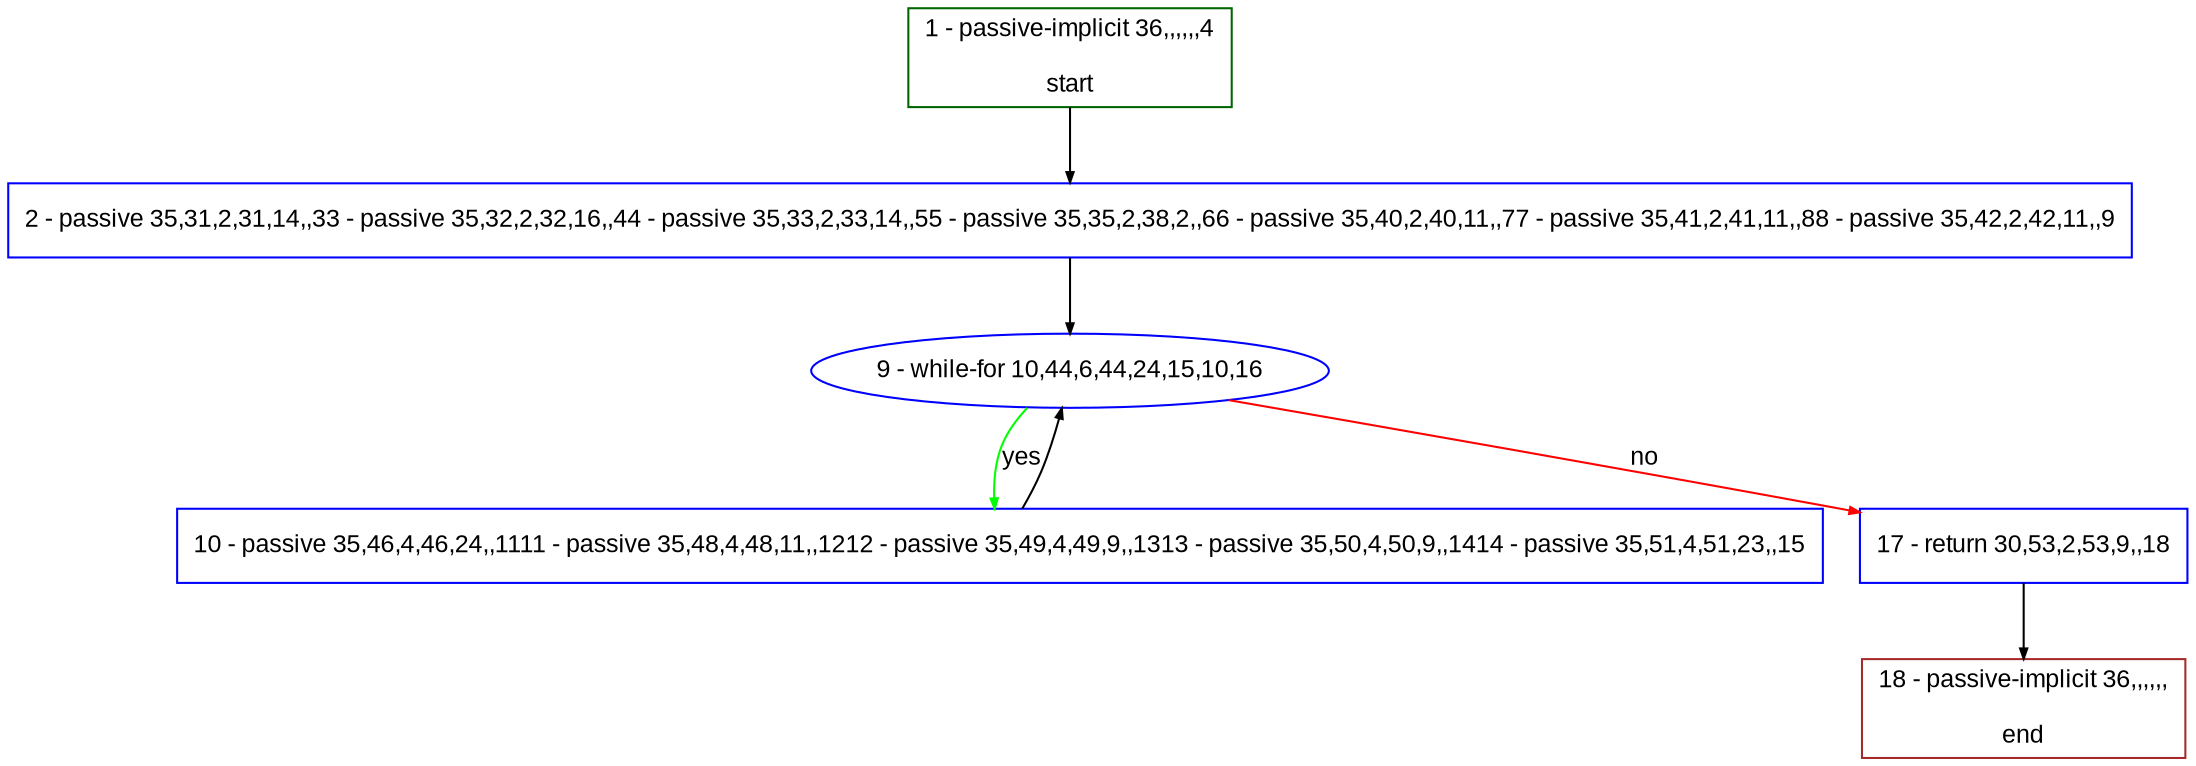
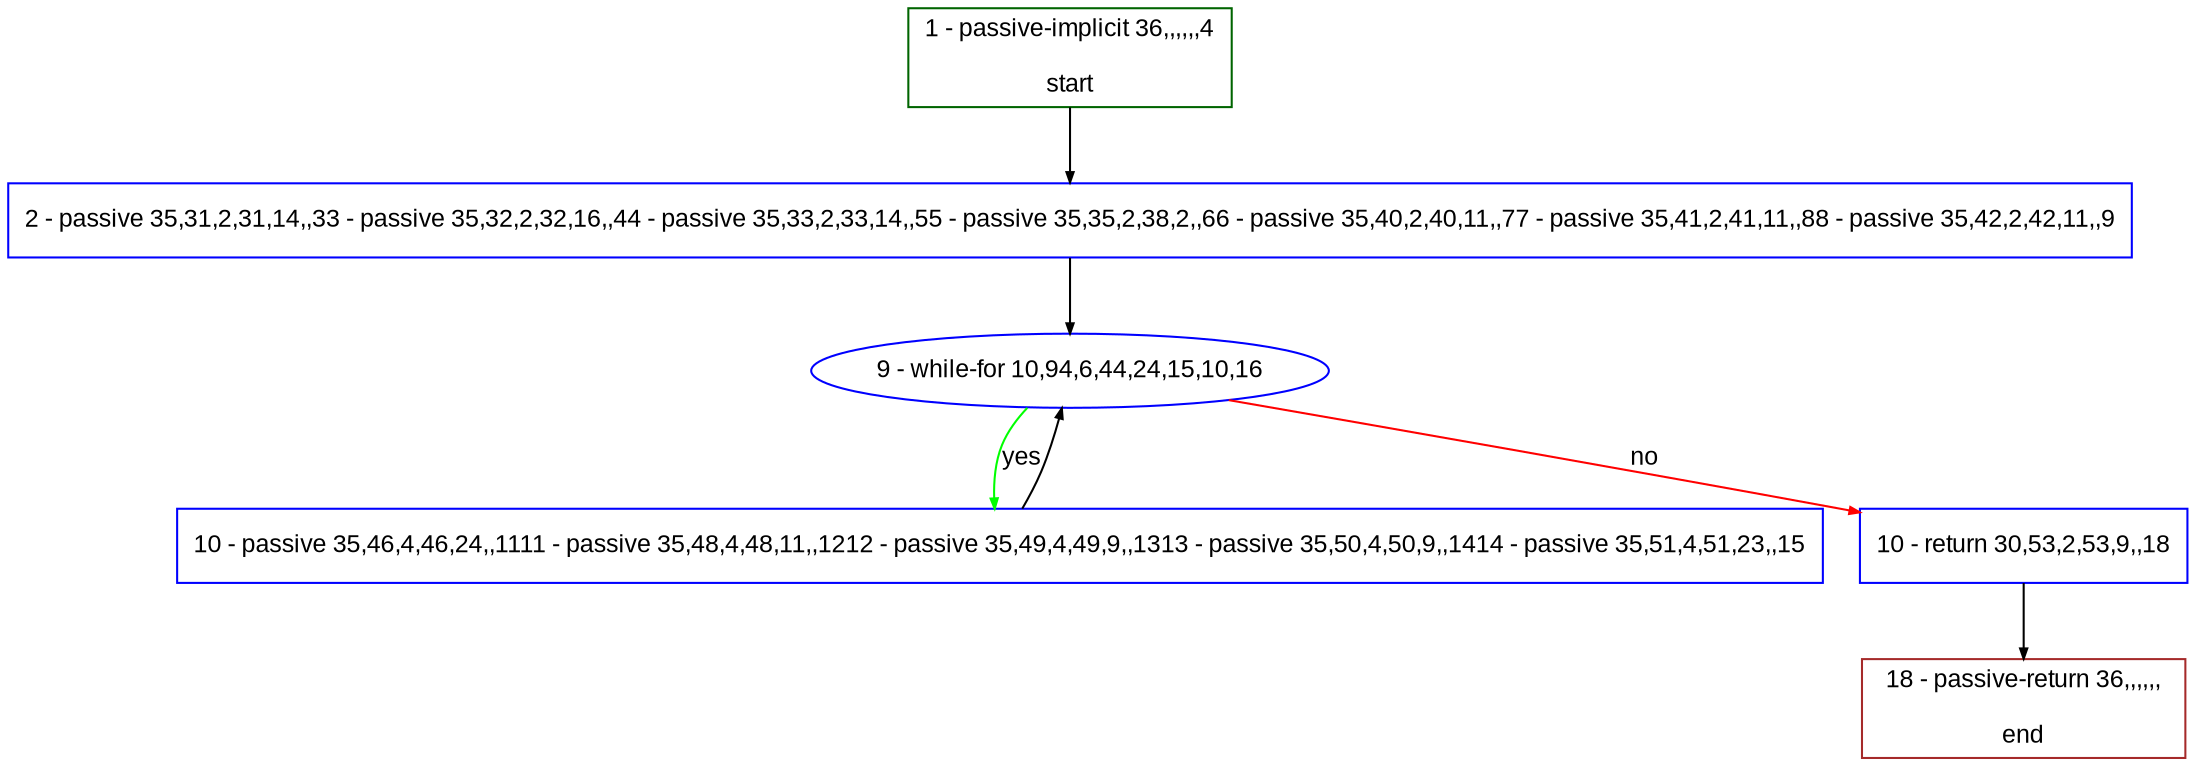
(1070, 371) -> (1070, 371)
(2024, 546) -> (2024, 546)
(2024, 709) -> (2024, 709)
